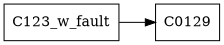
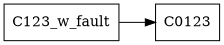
(188, 22) -> (188, 22)
